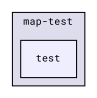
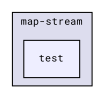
(49, 22) -> (52, 22)
